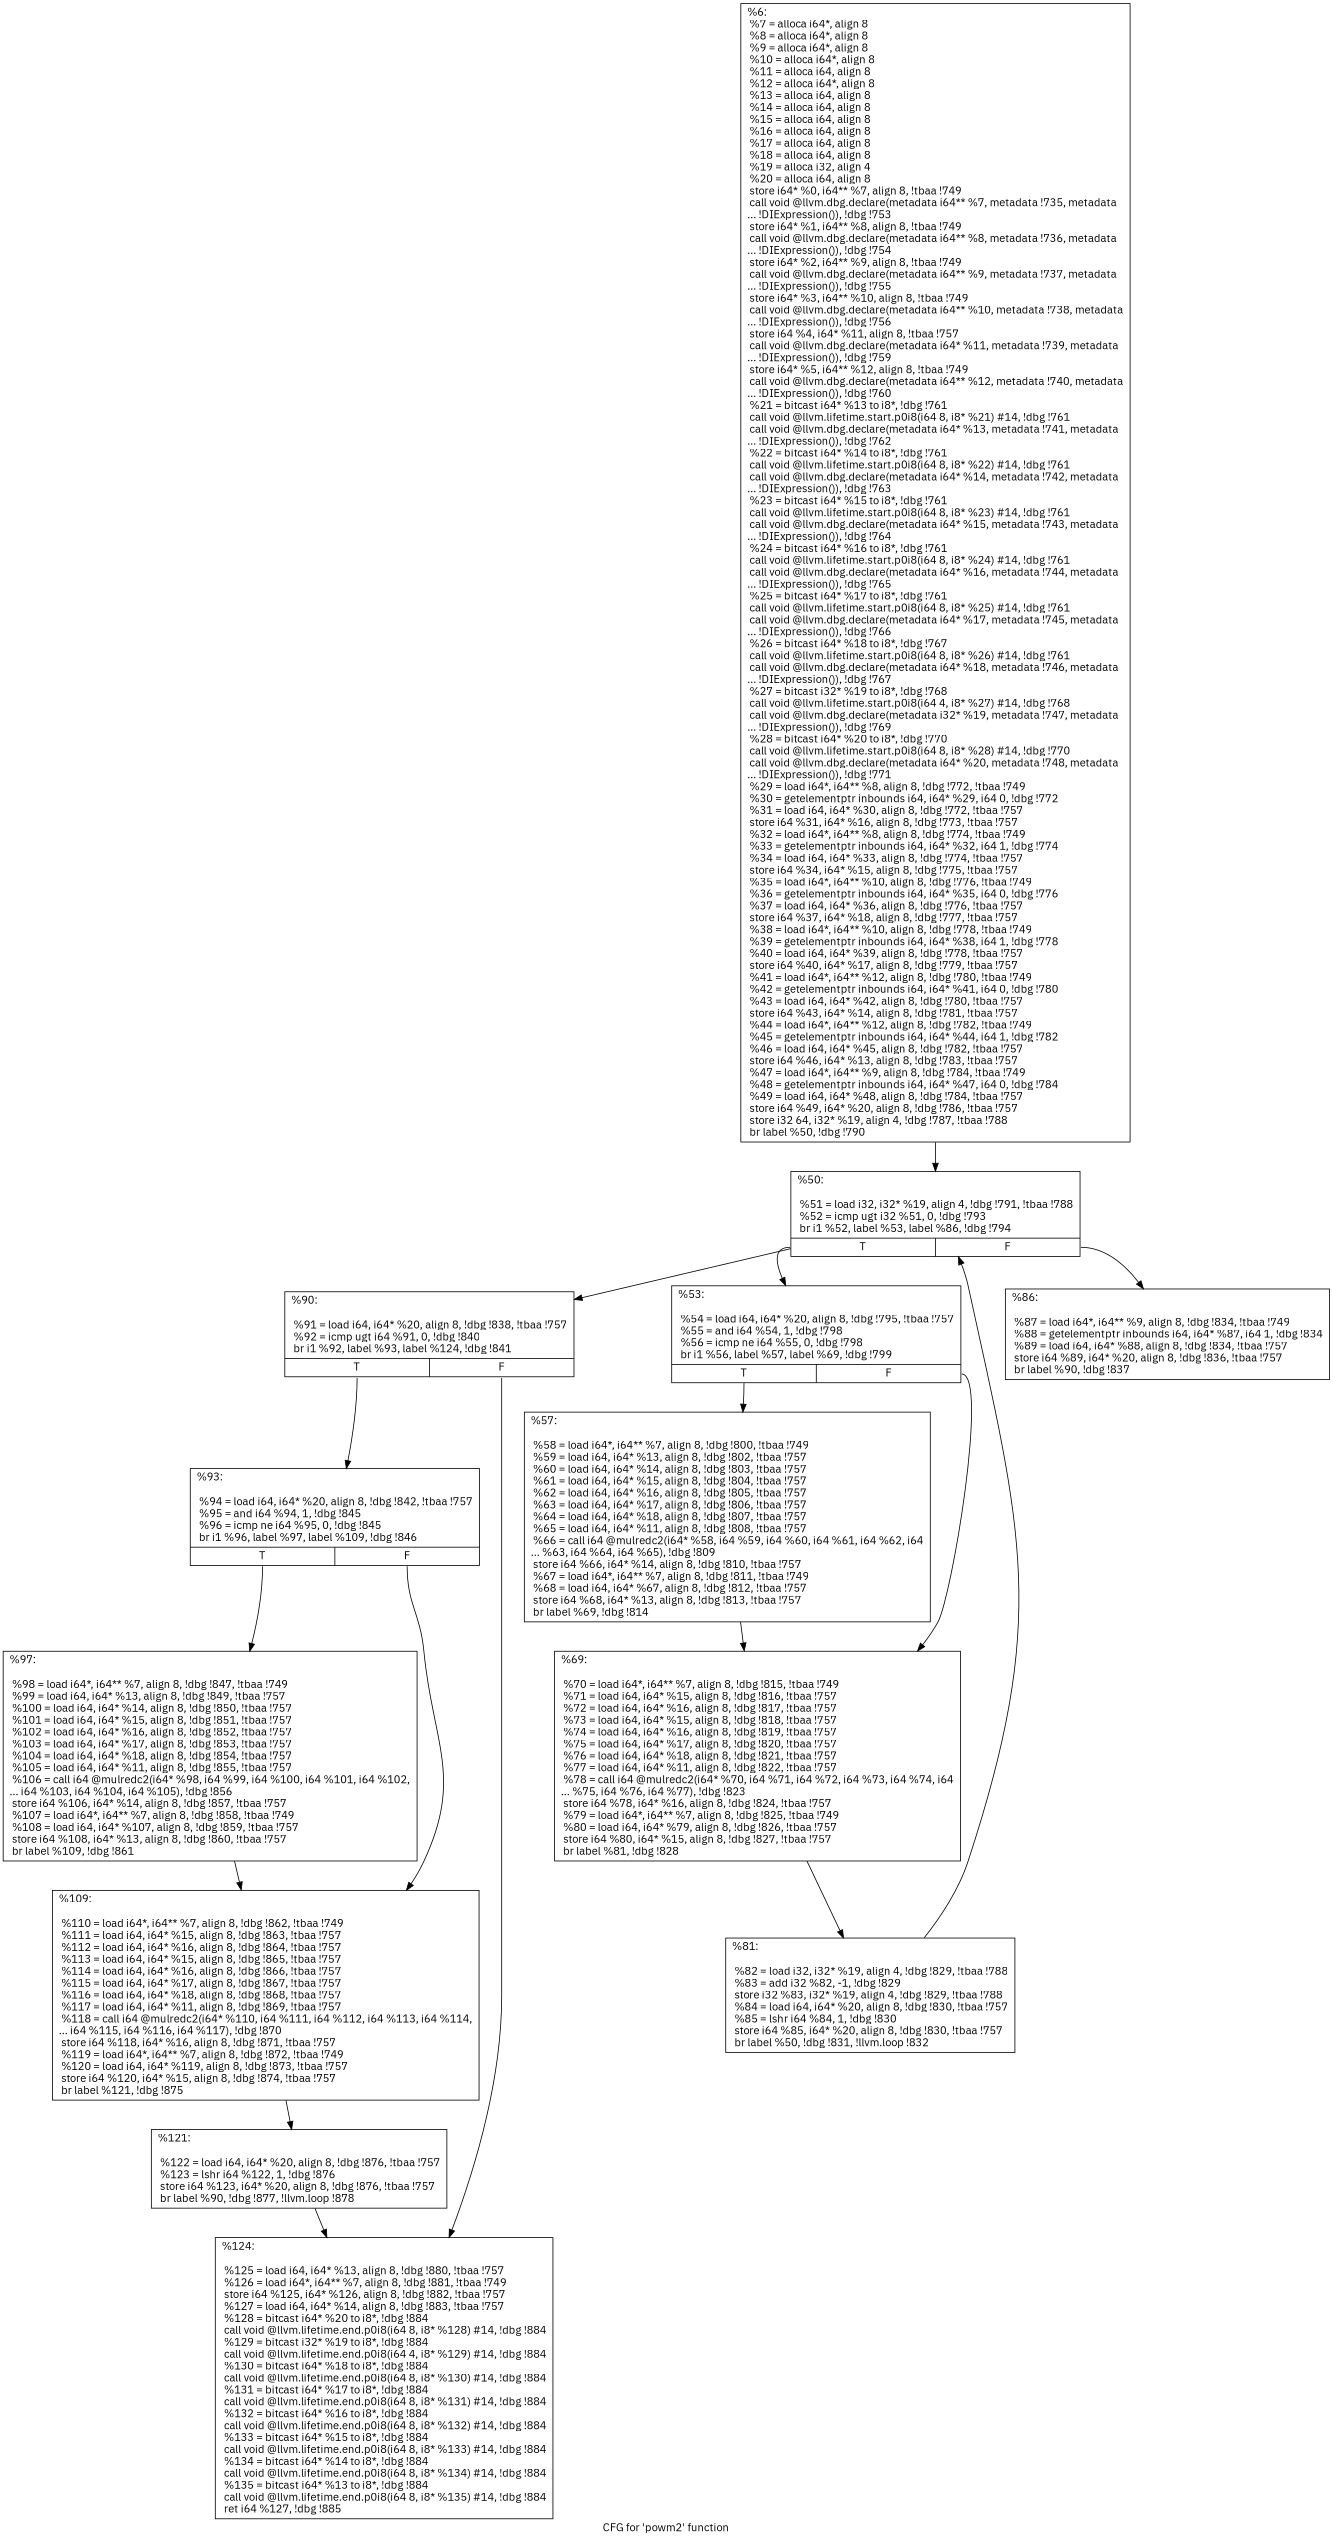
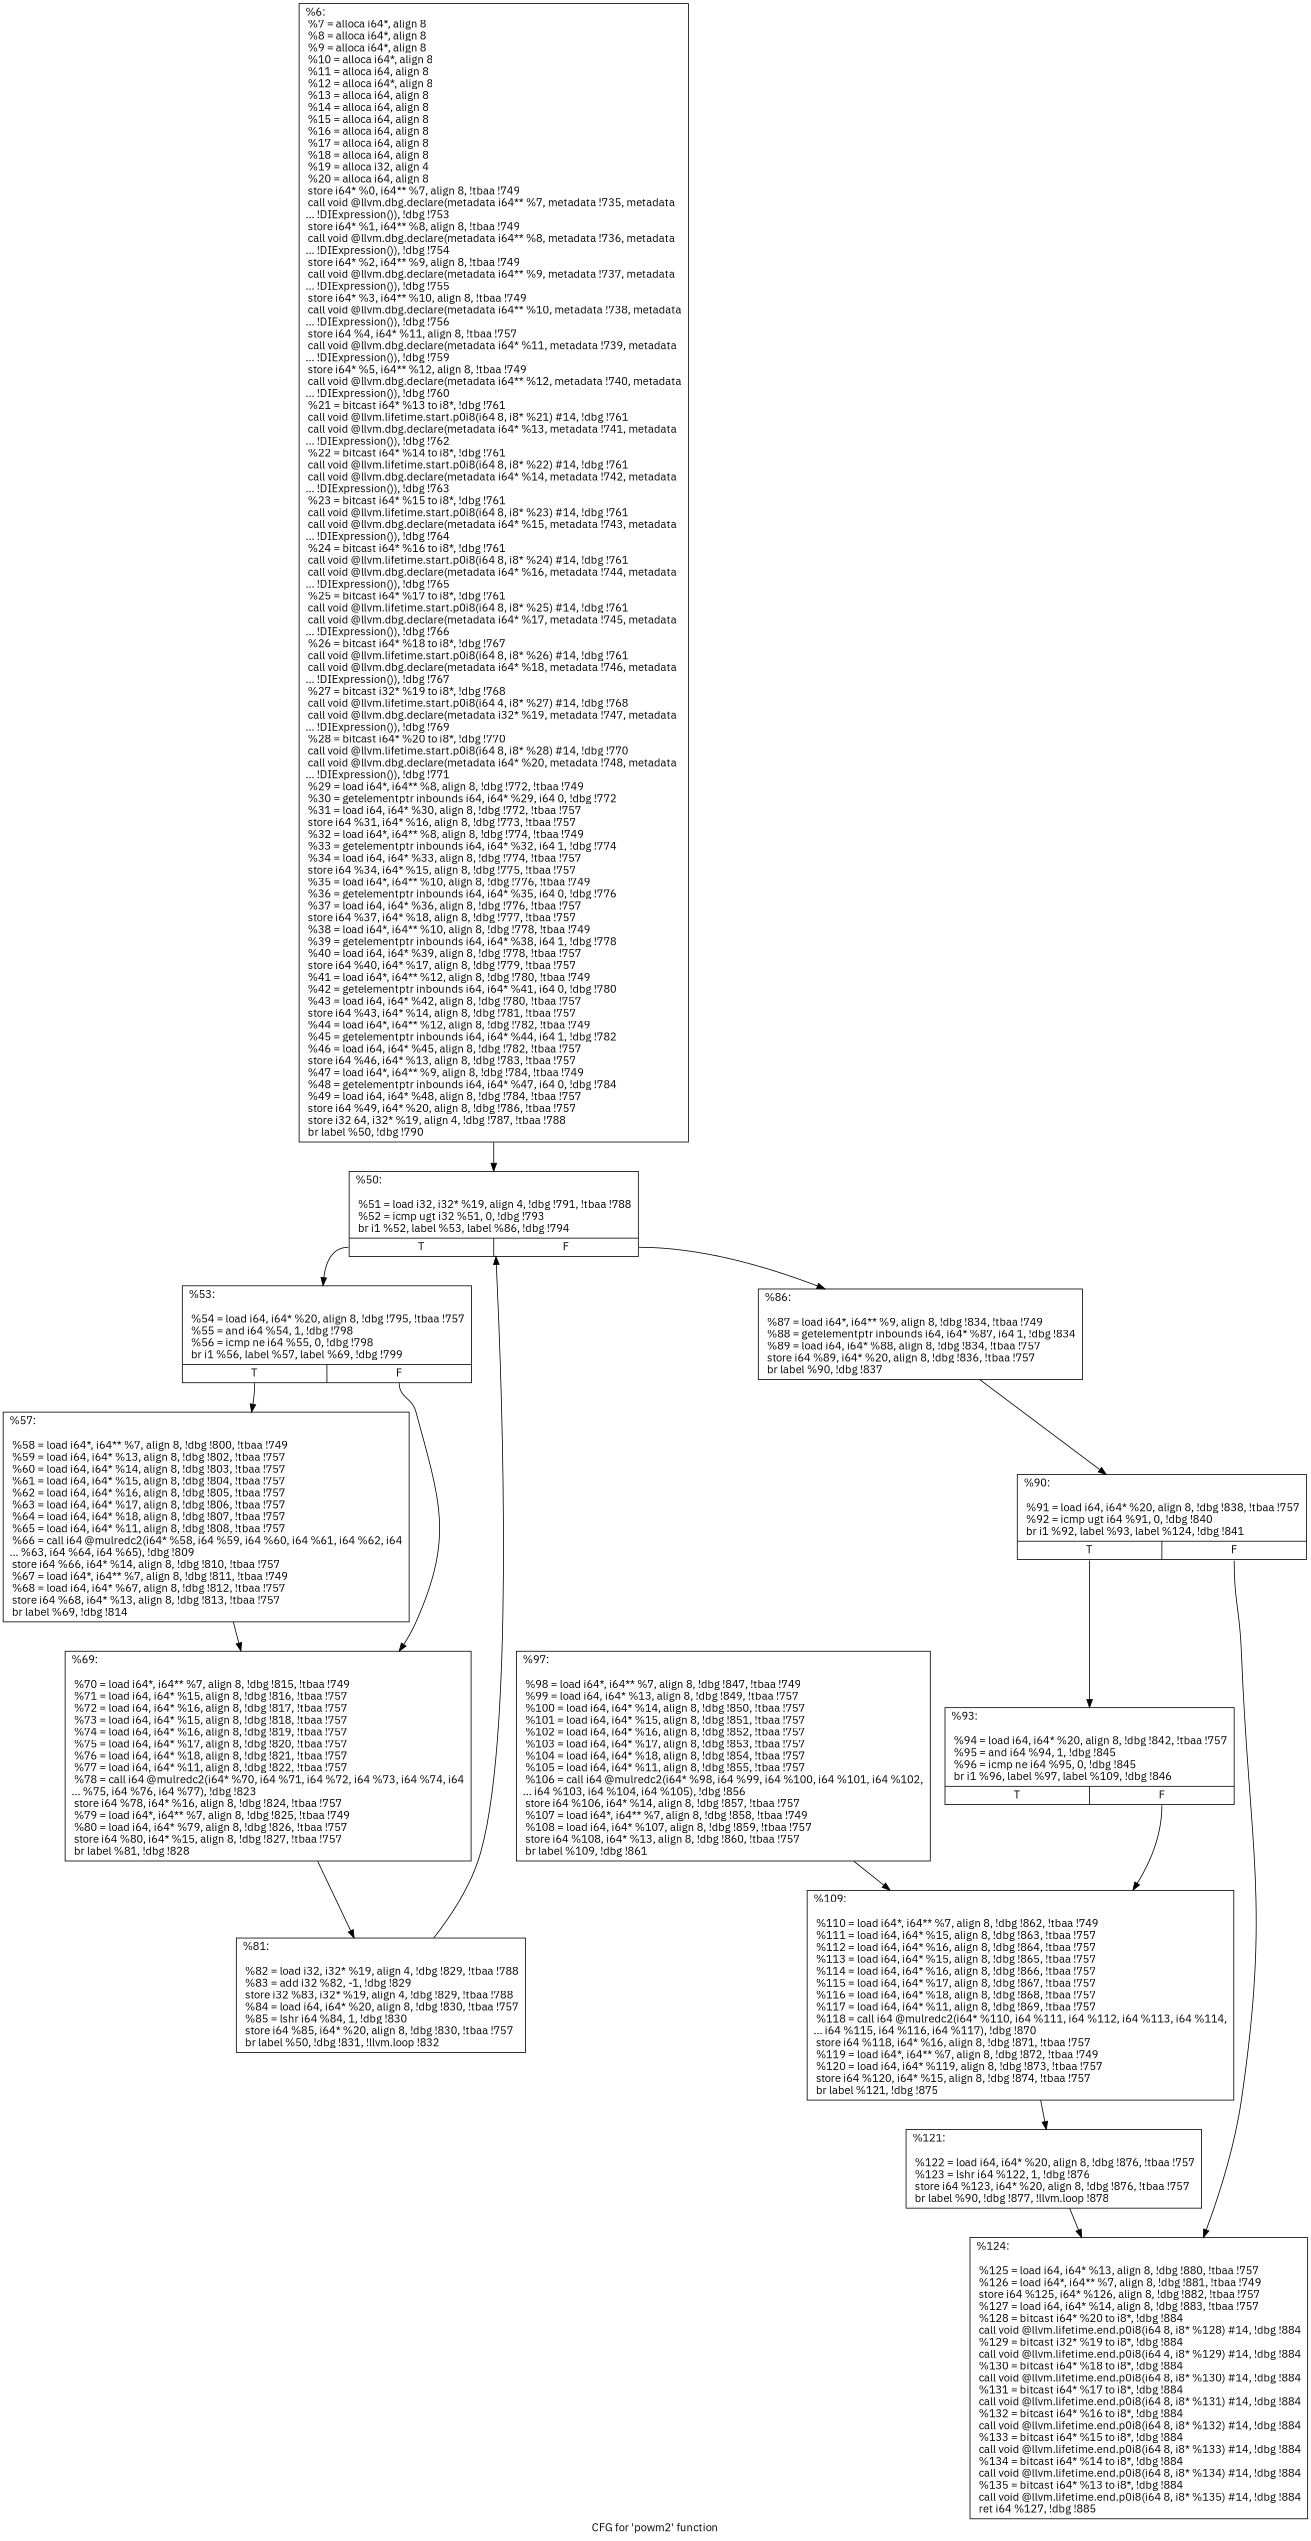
(686, 1273) -> (1040, 1425)
(260, 1605) -> none
